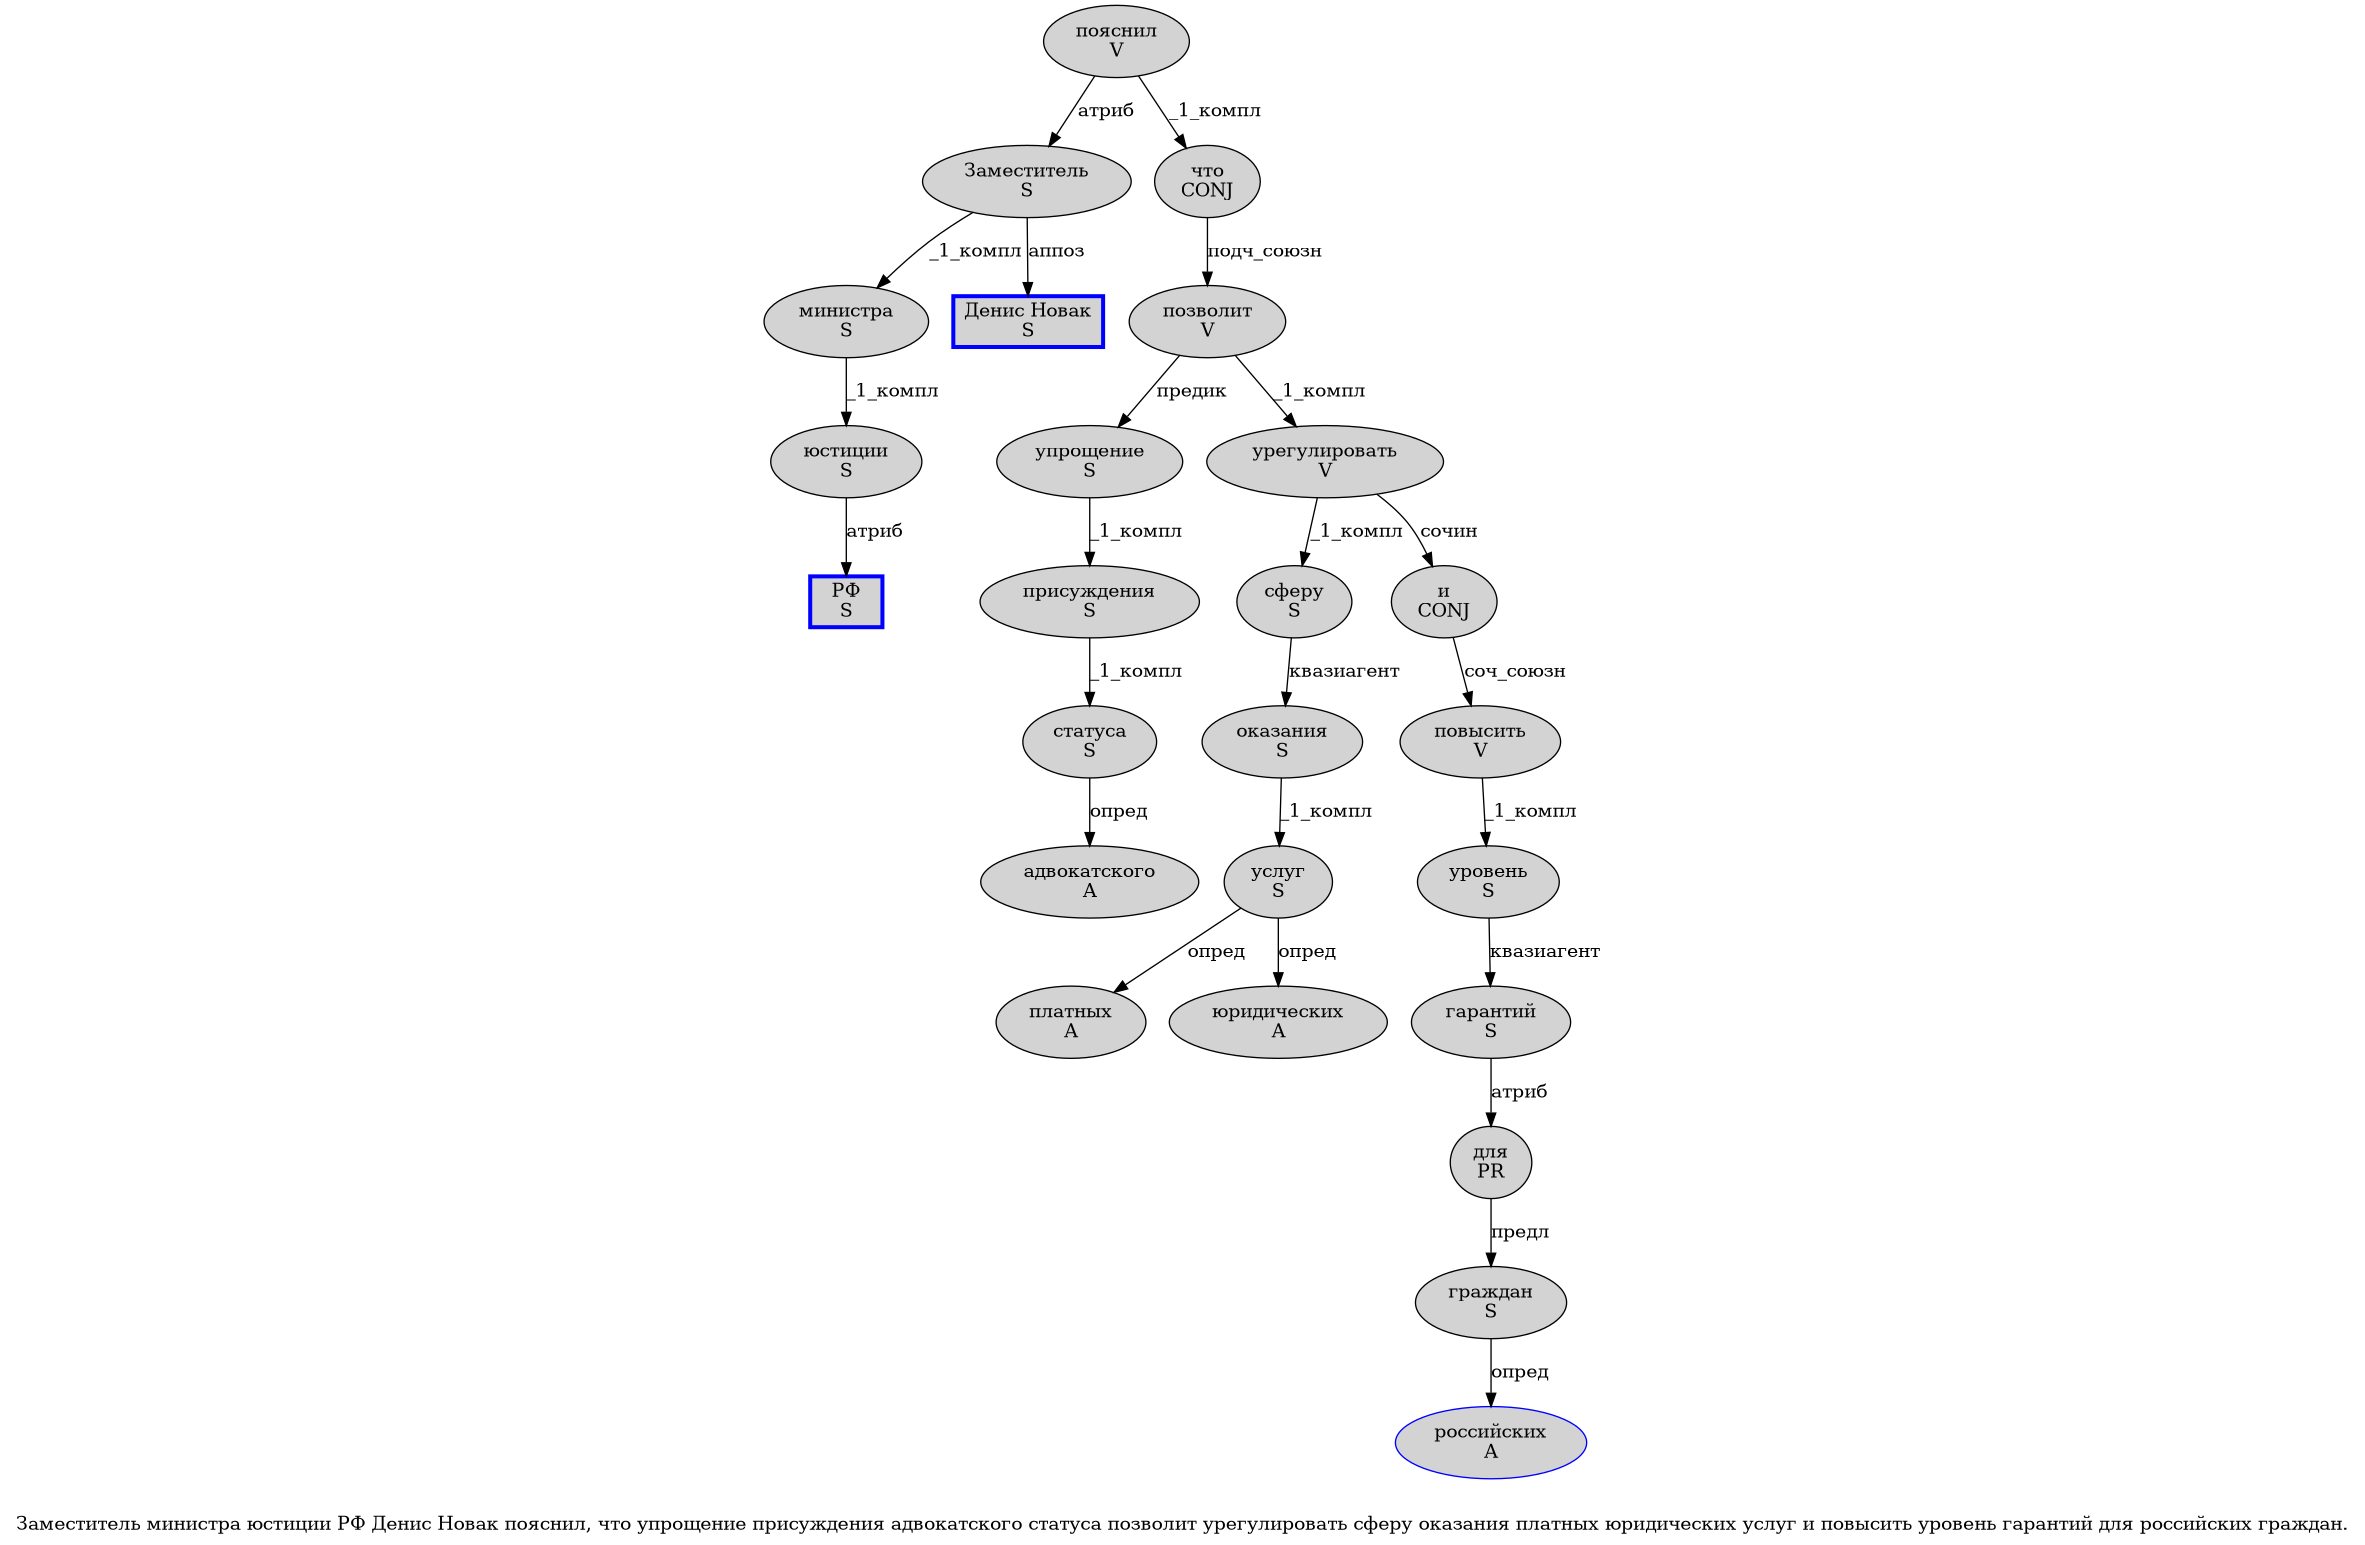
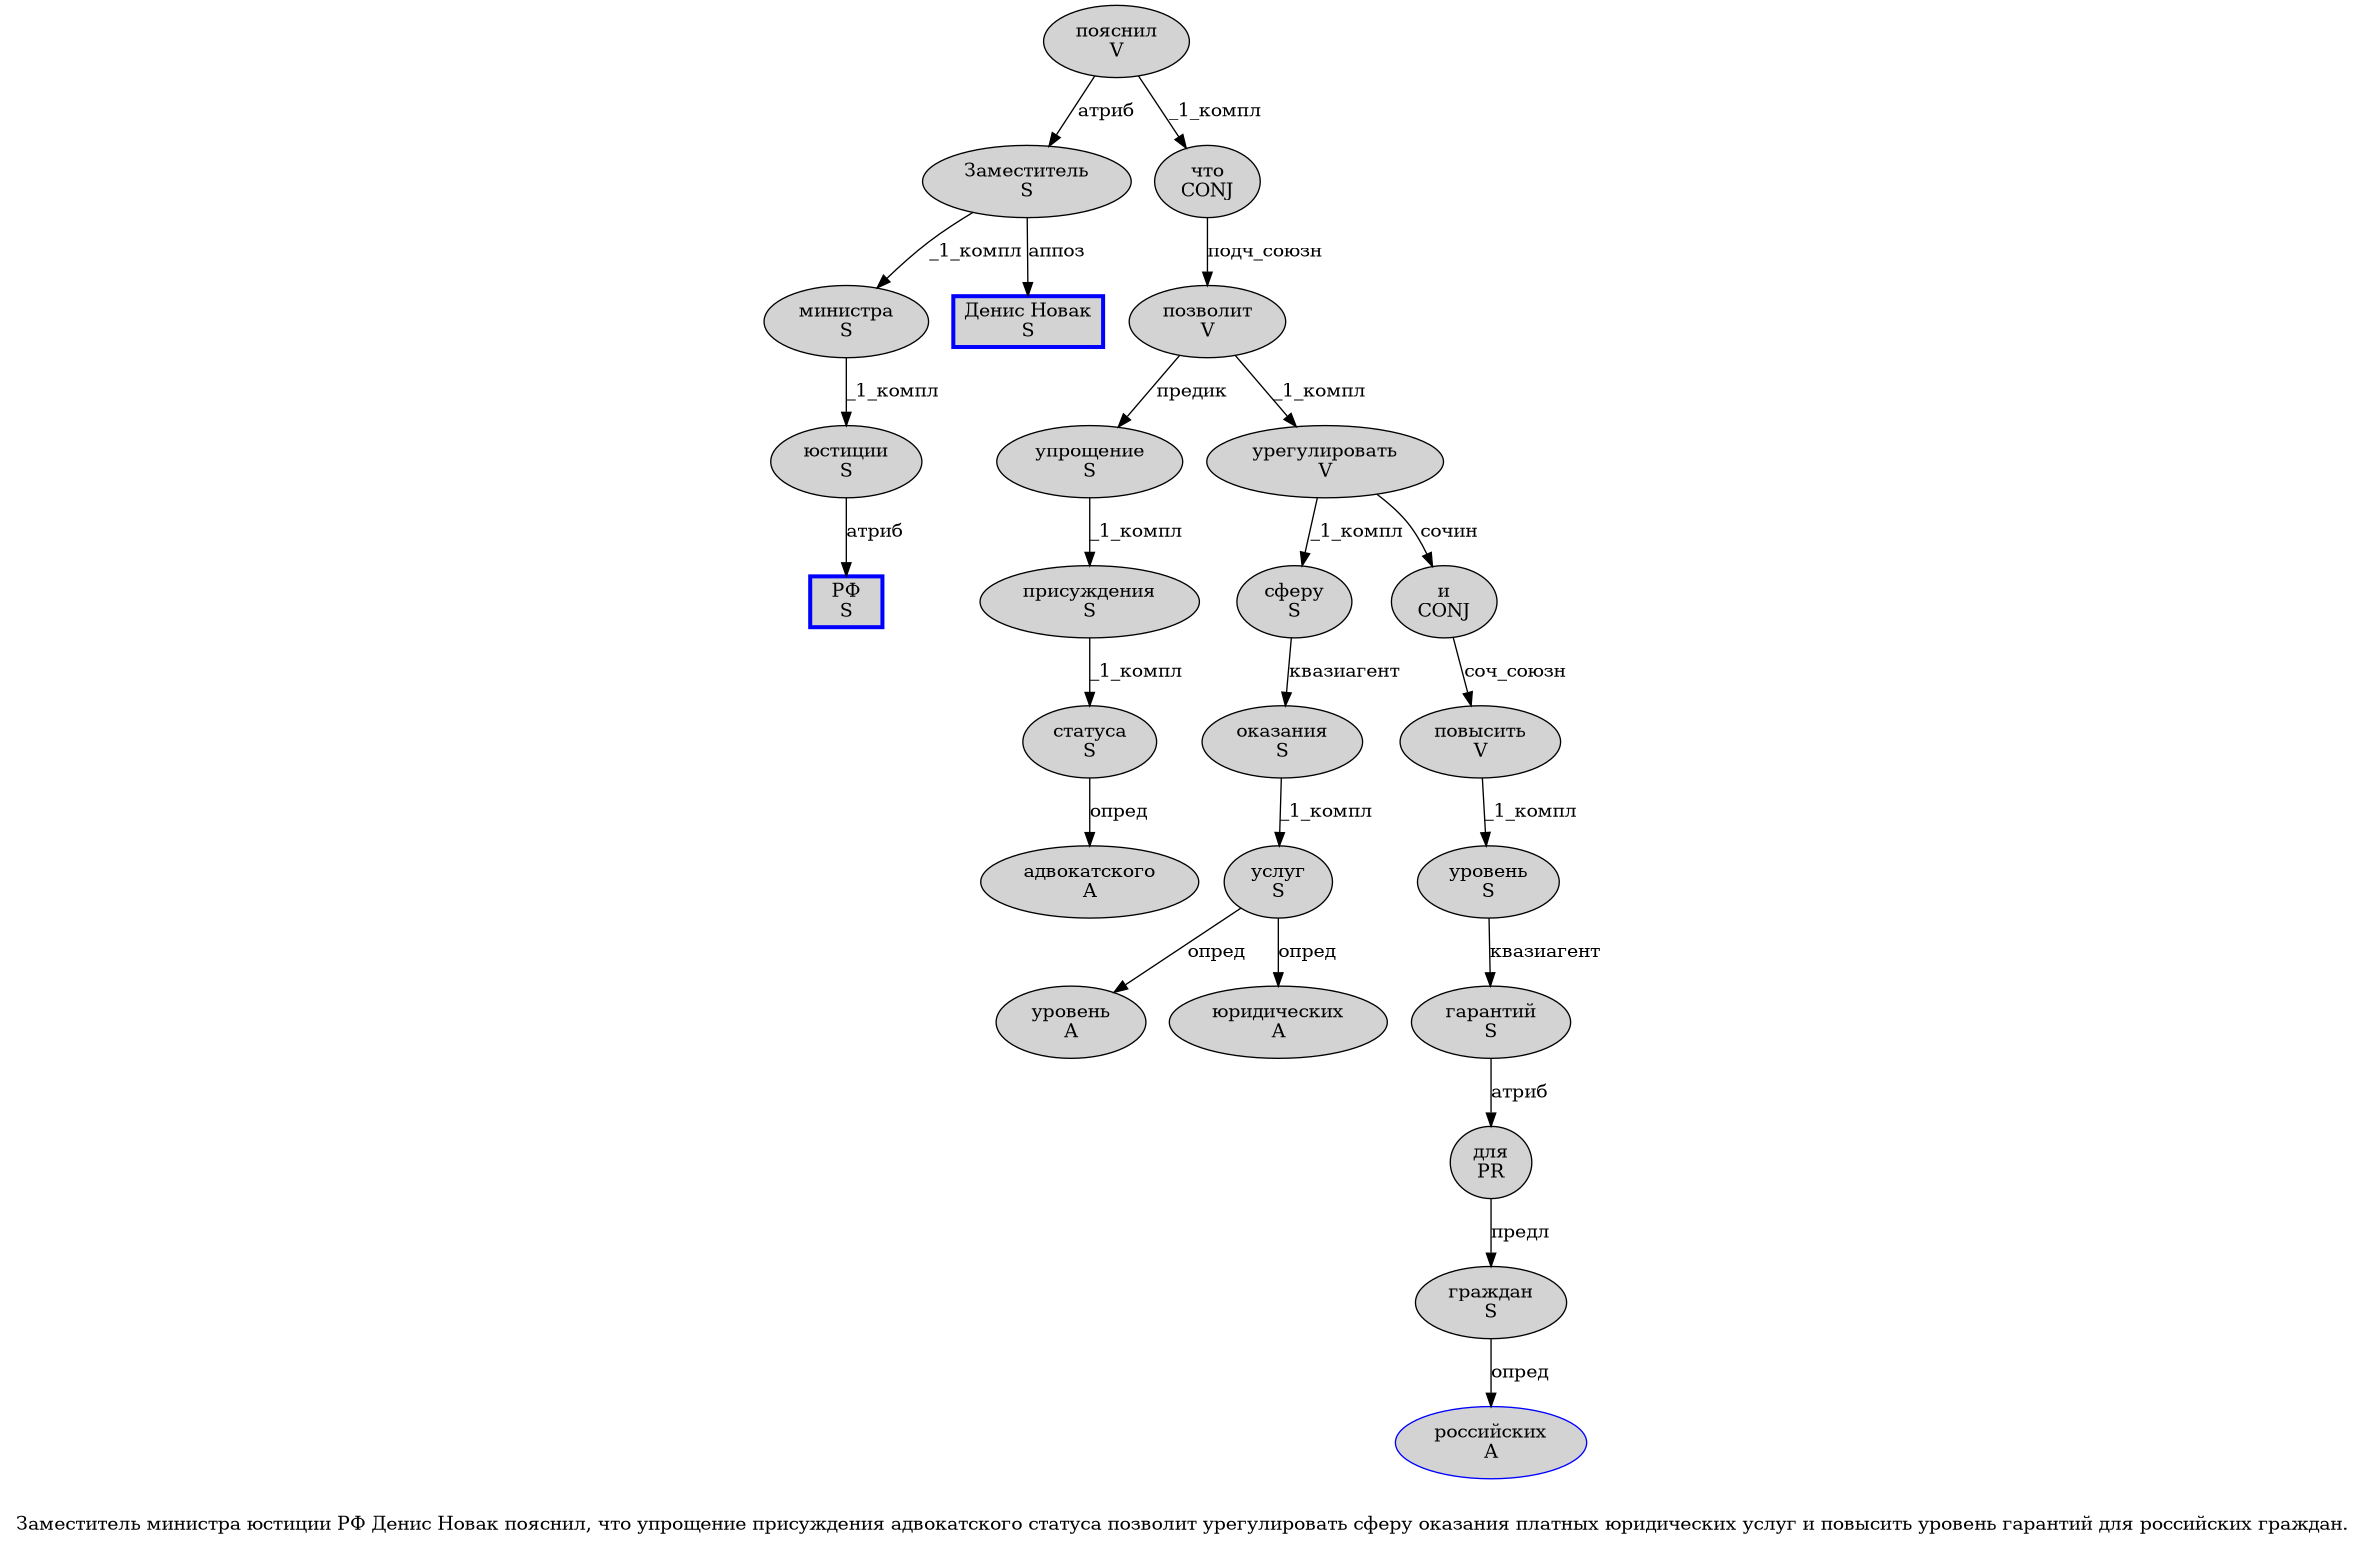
(1071, 1022) -> (1071, 1022)
